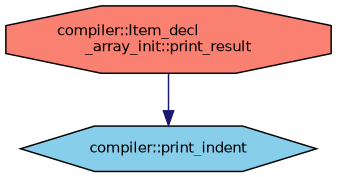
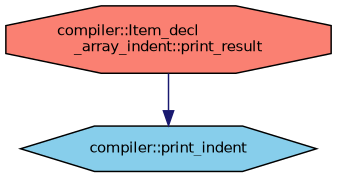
(169, 40) -> (169, 40)
